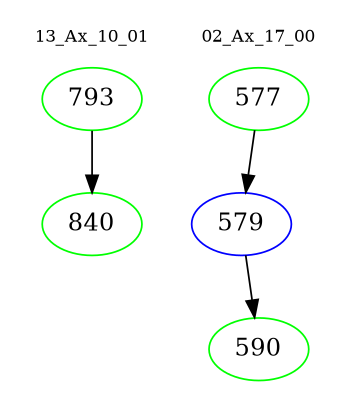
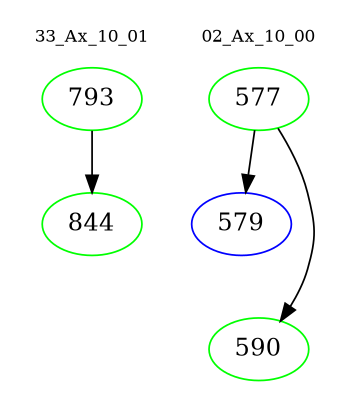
(92, 37) -> (92, 37)
(259, 37) -> (259, 37)
(92, 224) -> (92, 224)
(249, 278) -> (313, 216)
